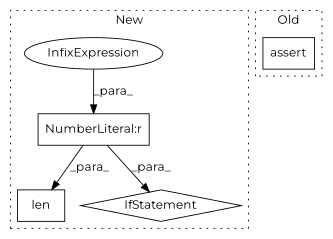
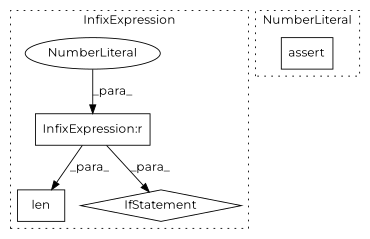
(130, 21) -> (130, 21)
(289, 21) -> (308, 21)
(94, 53) -> (93, 53)
(94, 130) -> (93, 130)
